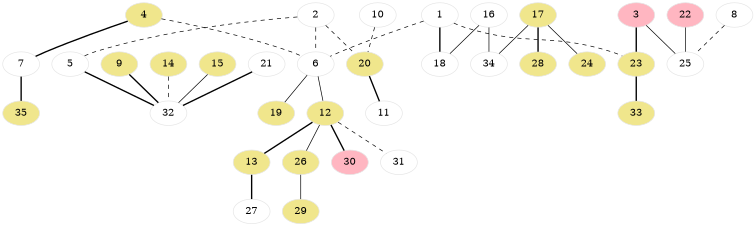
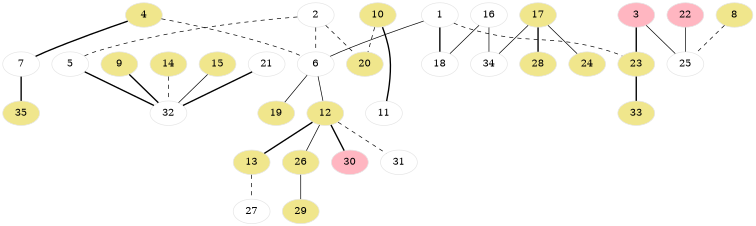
(378, 15) -> (378, 15)
(734, 15) -> (734, 15)
(377, 38) -> (377, 38)
(374, 89) -> (390, 64)
(252, 187) -> (252, 187)
